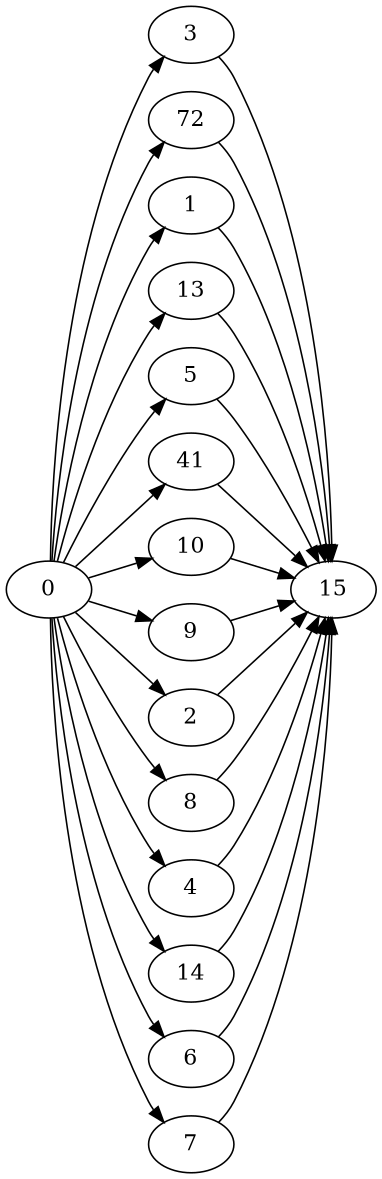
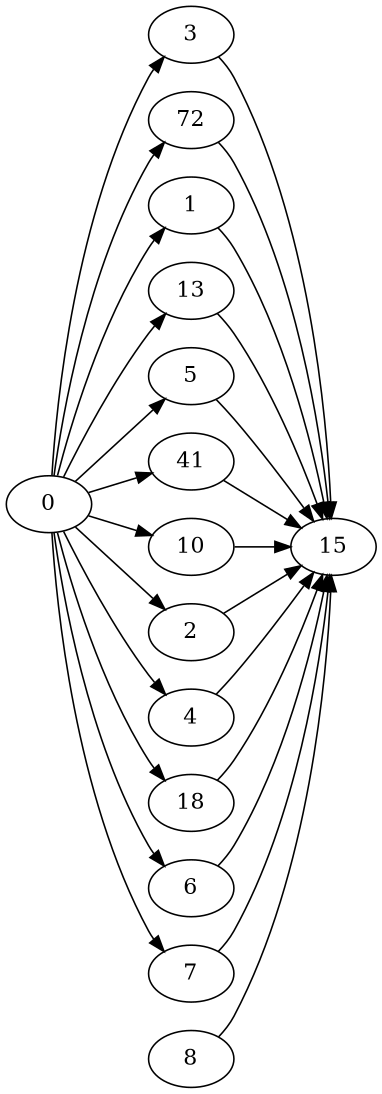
(191, 632) -> none
(106, 695) -> none
(191, 974) -> (191, 803)
